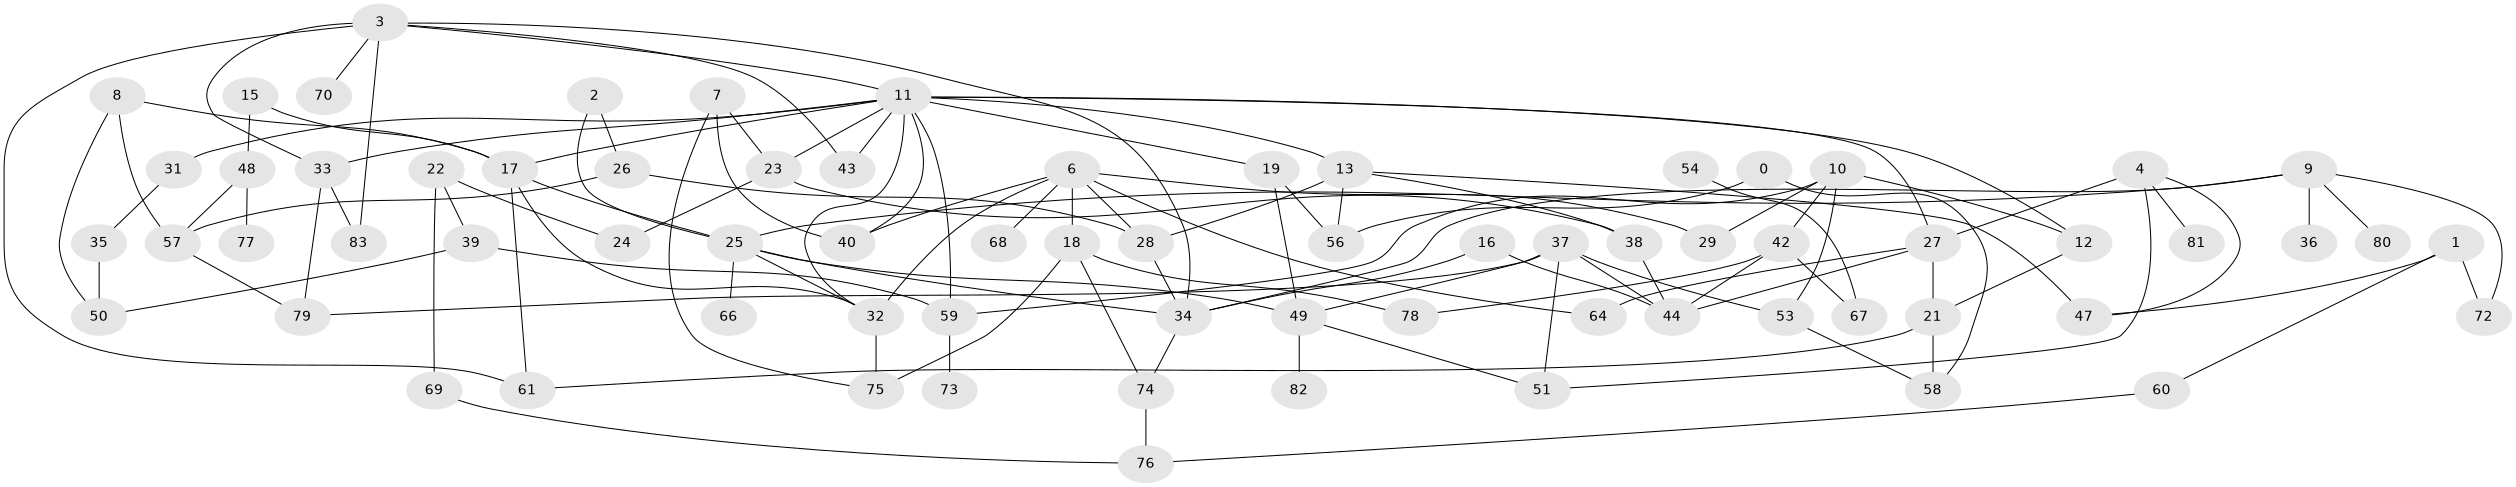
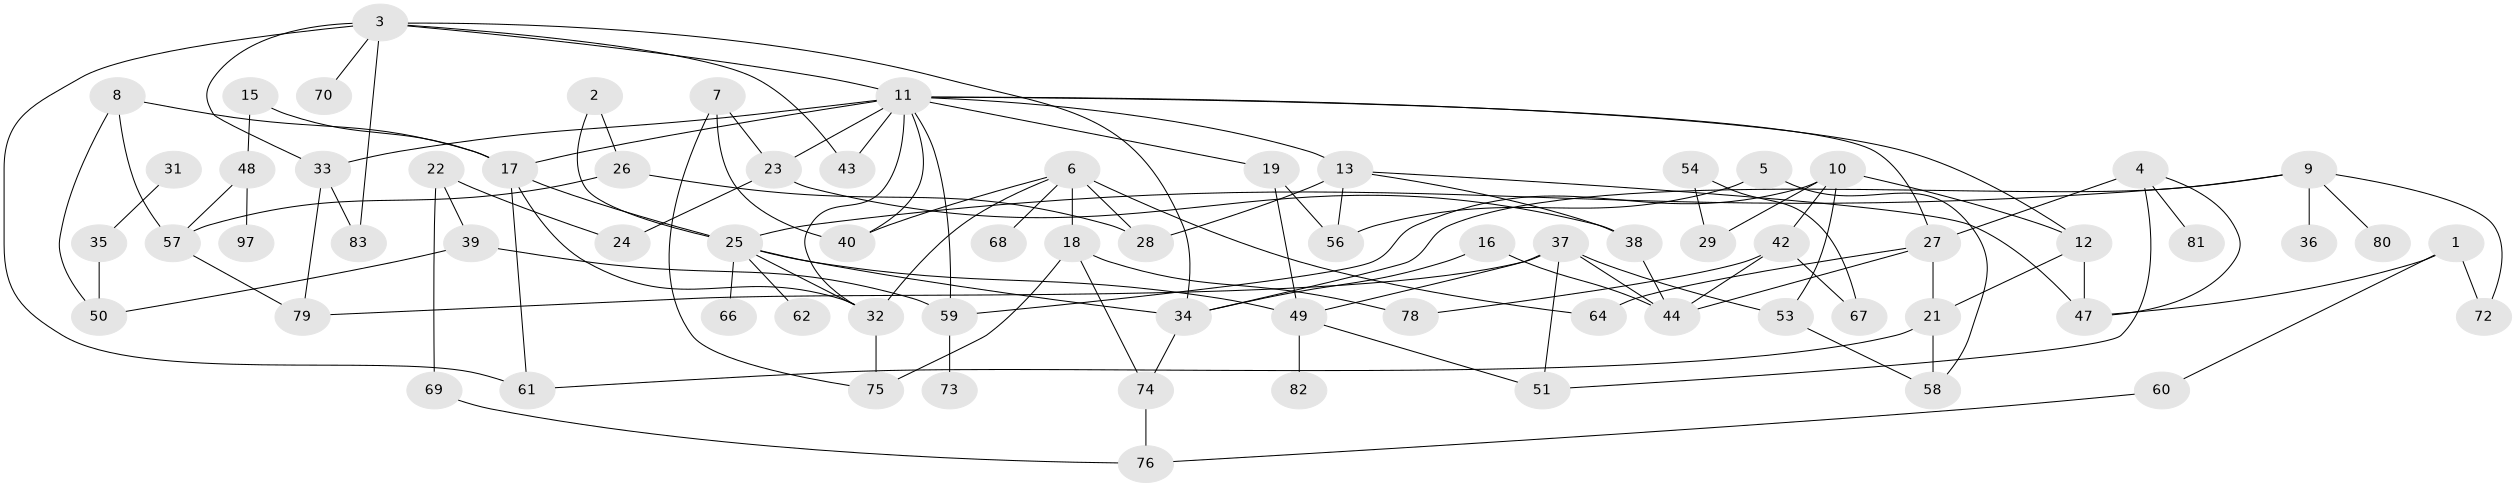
(534, 120) -> none
(1764, 170) -> (1764, 170)
(1395, 195) -> (1700, 210)
(246, 243) -> (246, 243)
none -> (2084, 280)
(1166, 283) -> none
none -> (802, 317)
